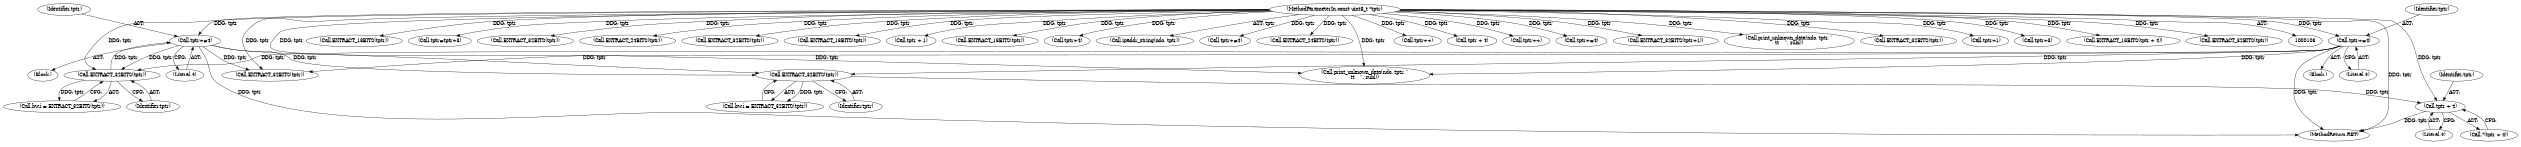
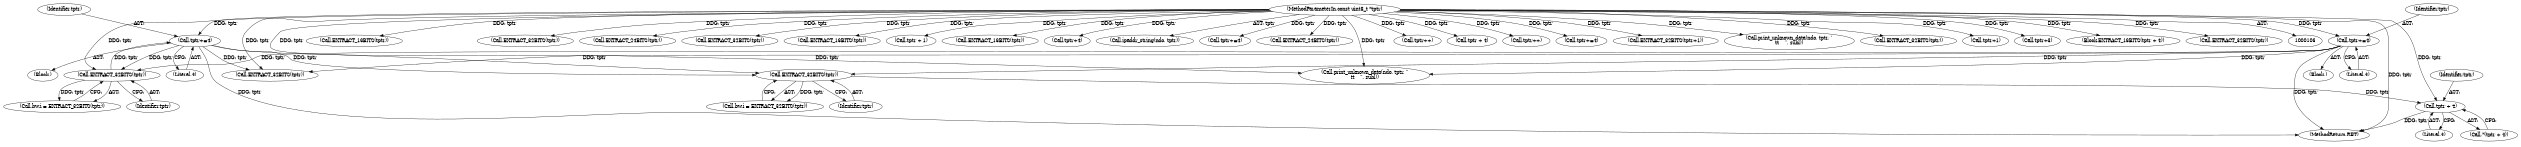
(440, 41) -> none
(2123, 41) -> (2123, 41)
